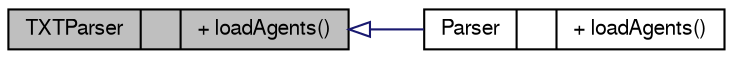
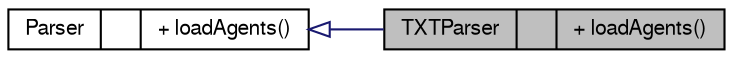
(397, 29) -> (357, 29)
